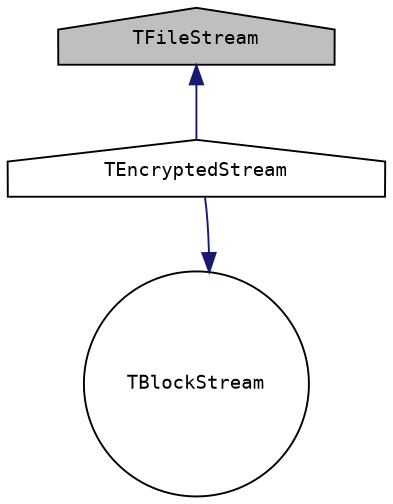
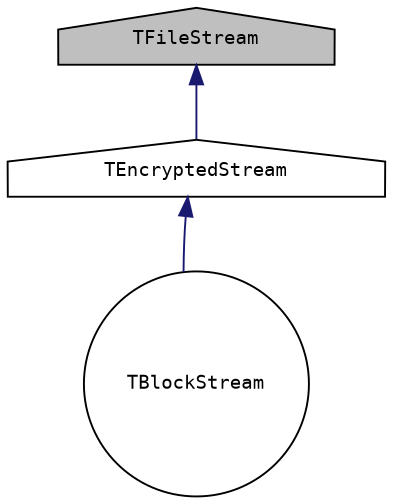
(208, 225) -> (184, 244)
